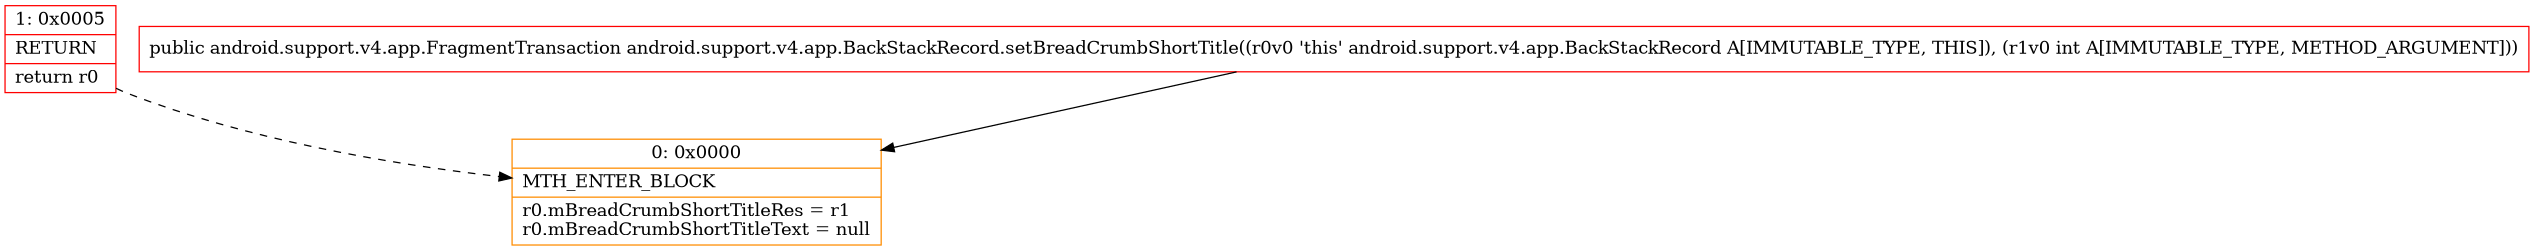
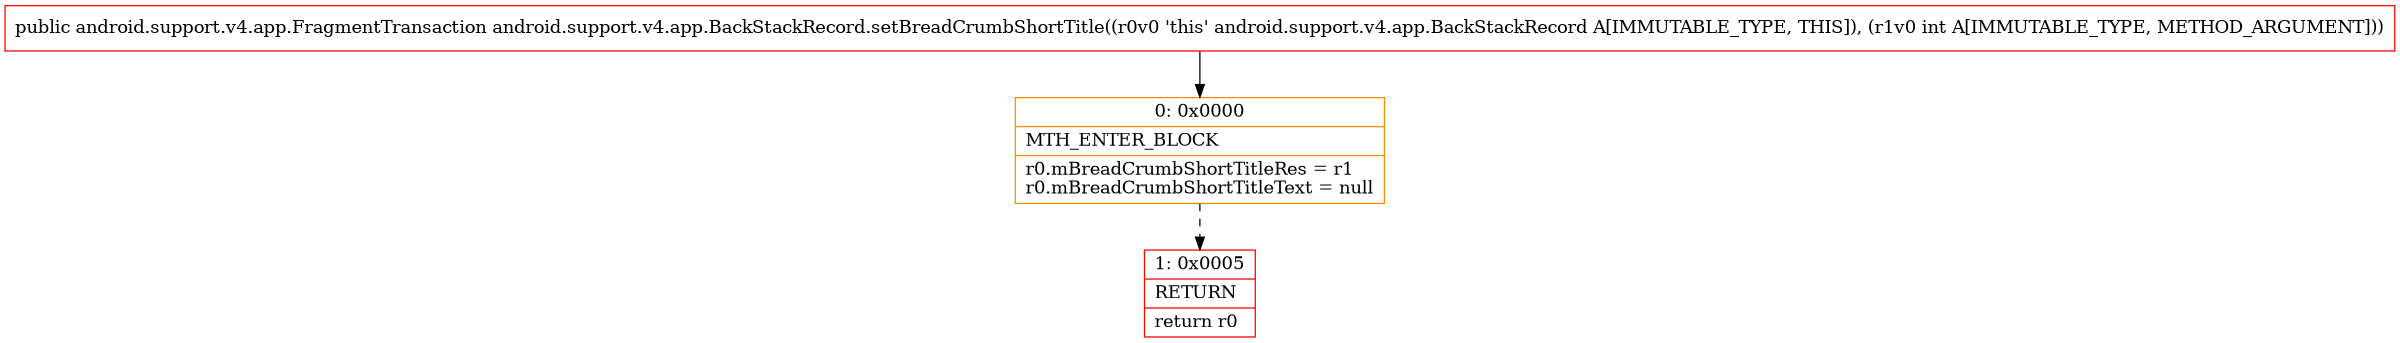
(305, 145) -> (1200, 220)
